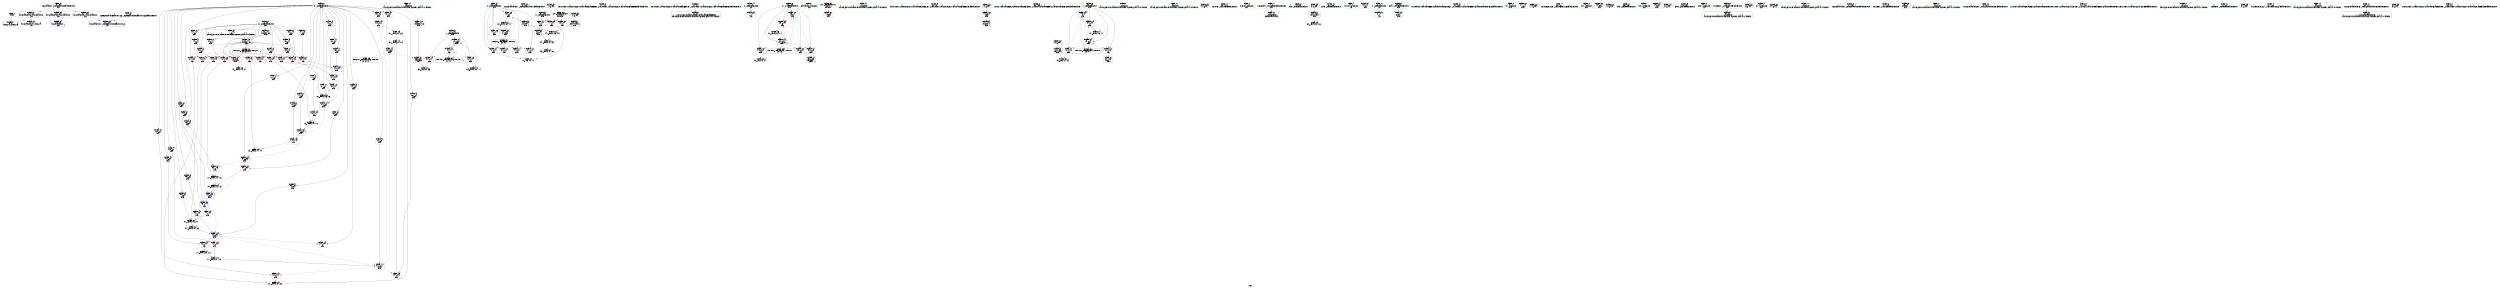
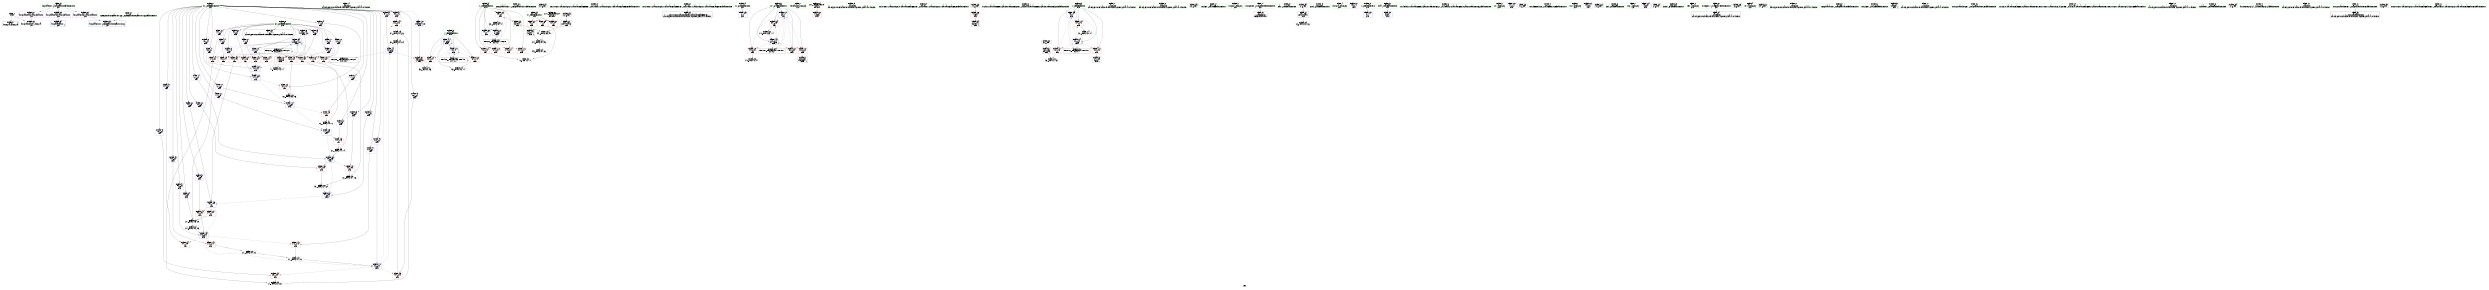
none -> (328, 42)
